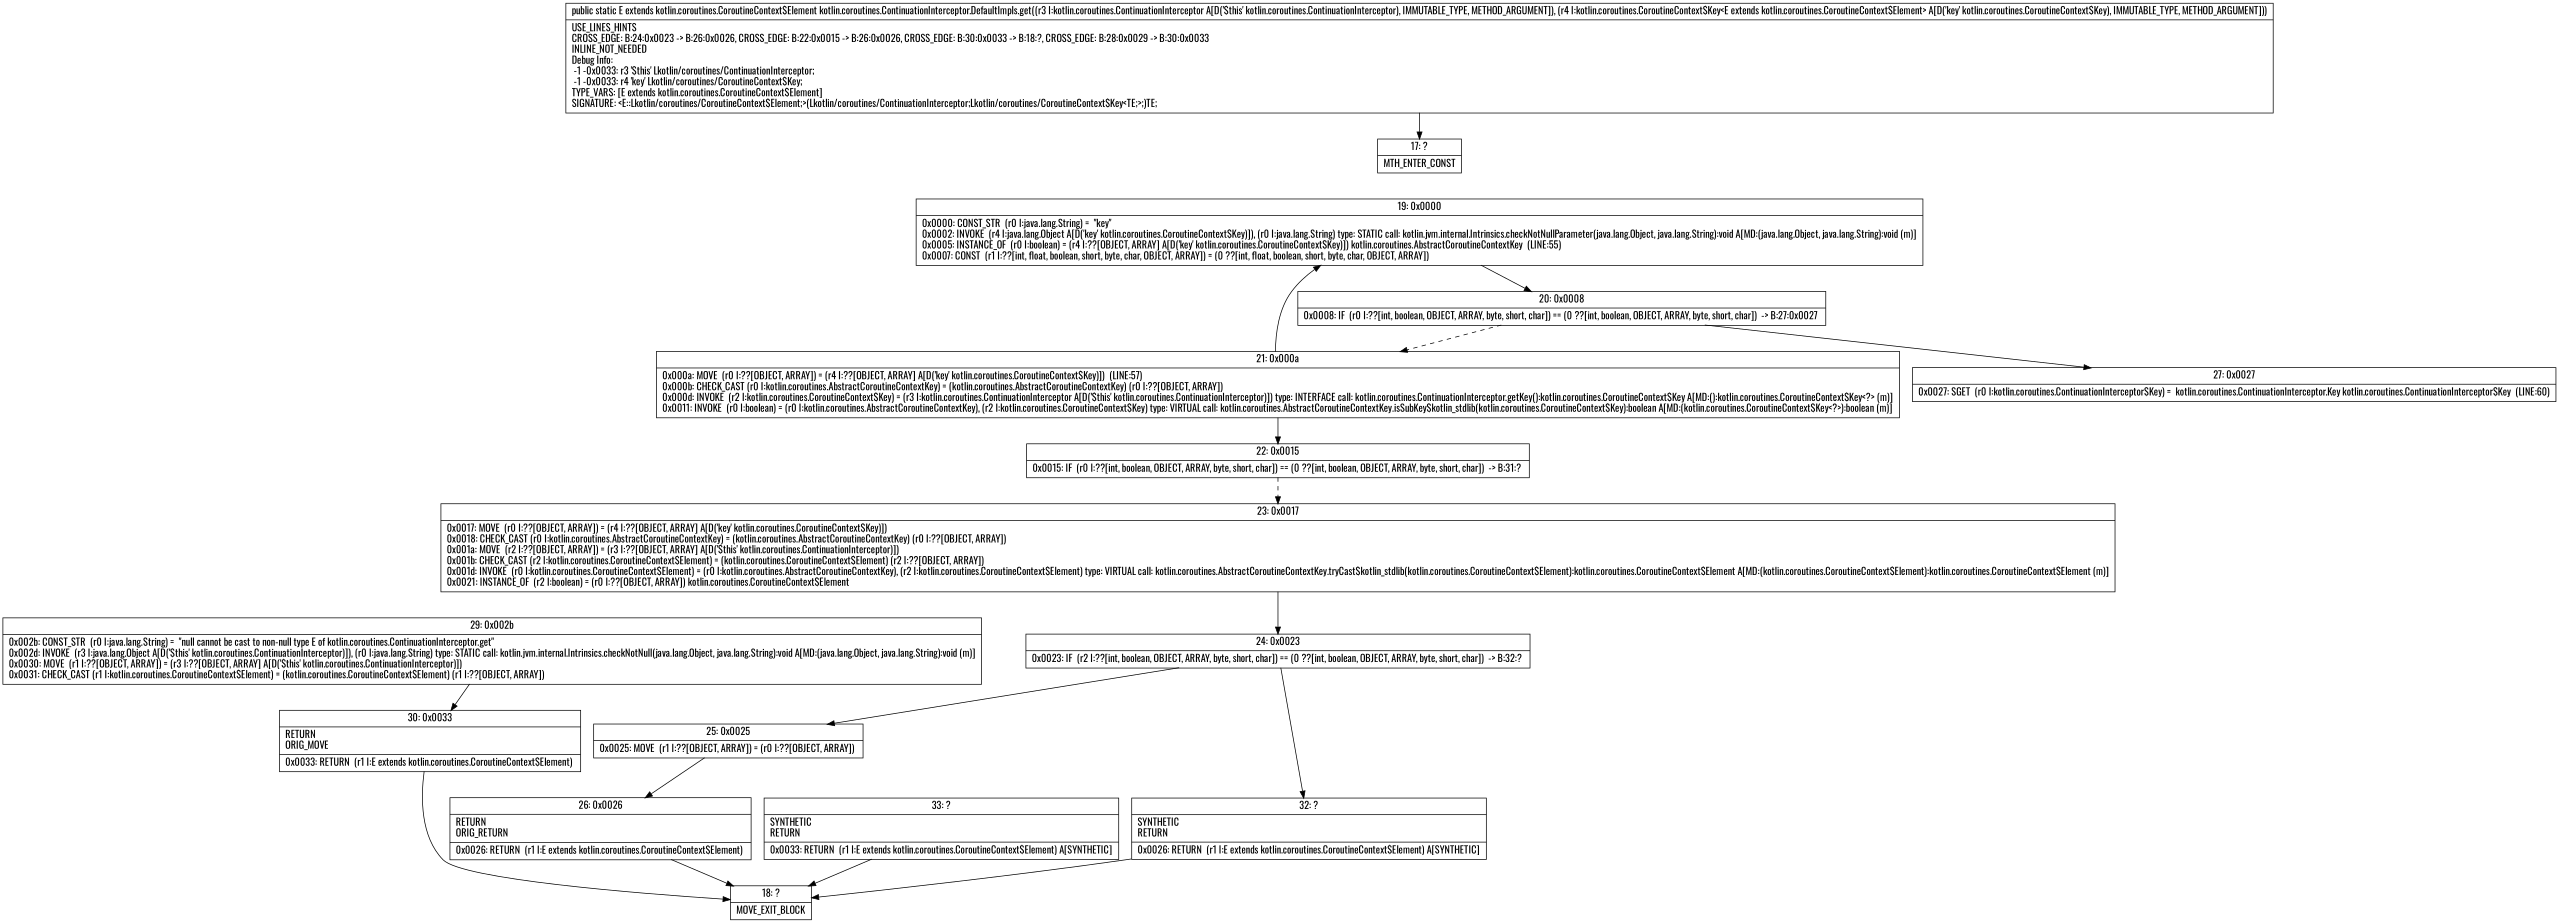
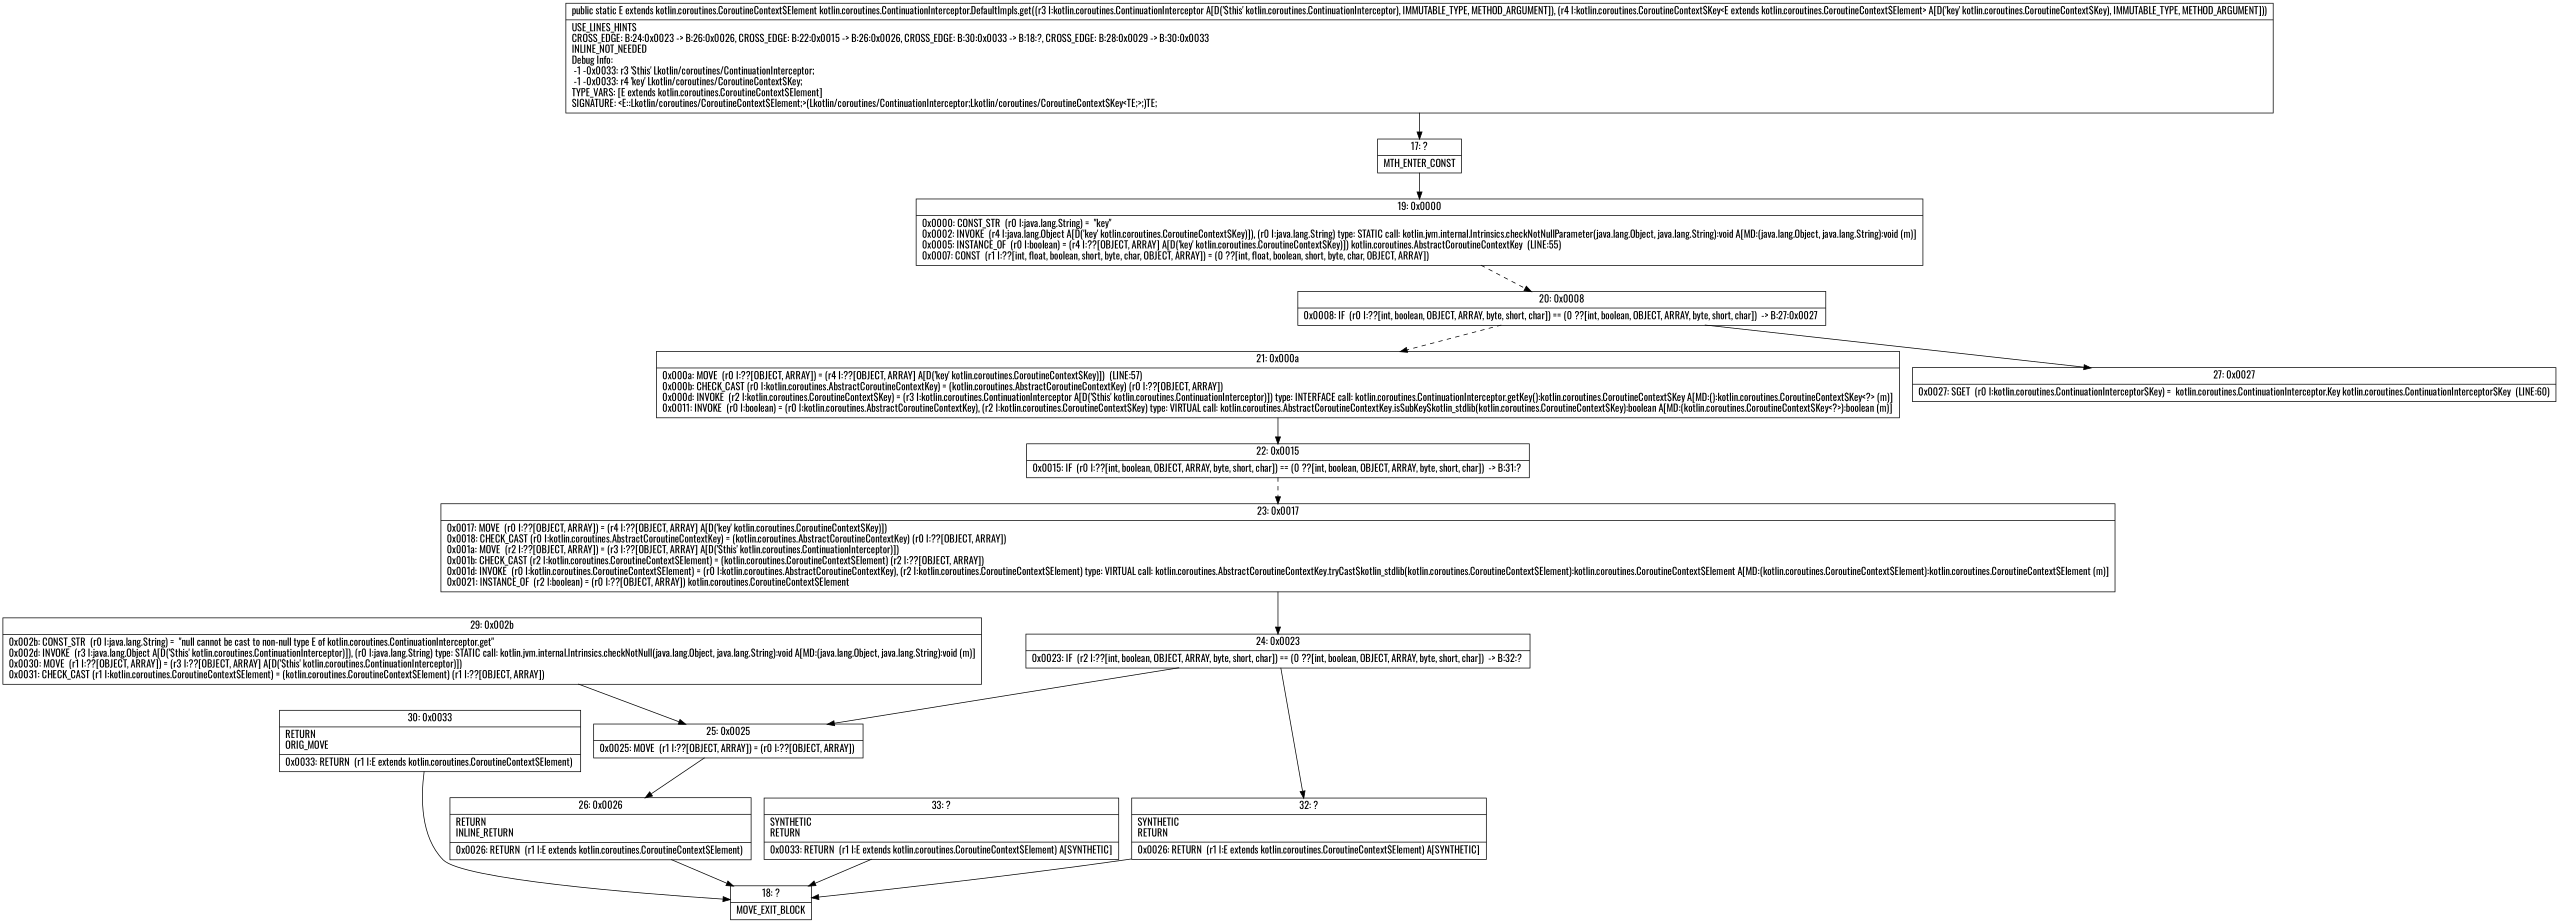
(1503, 277) -> (1503, 277)
(1284, 305) -> (1420, 182)
(462, 694) -> (629, 703)
(482, 833) -> (485, 833)
